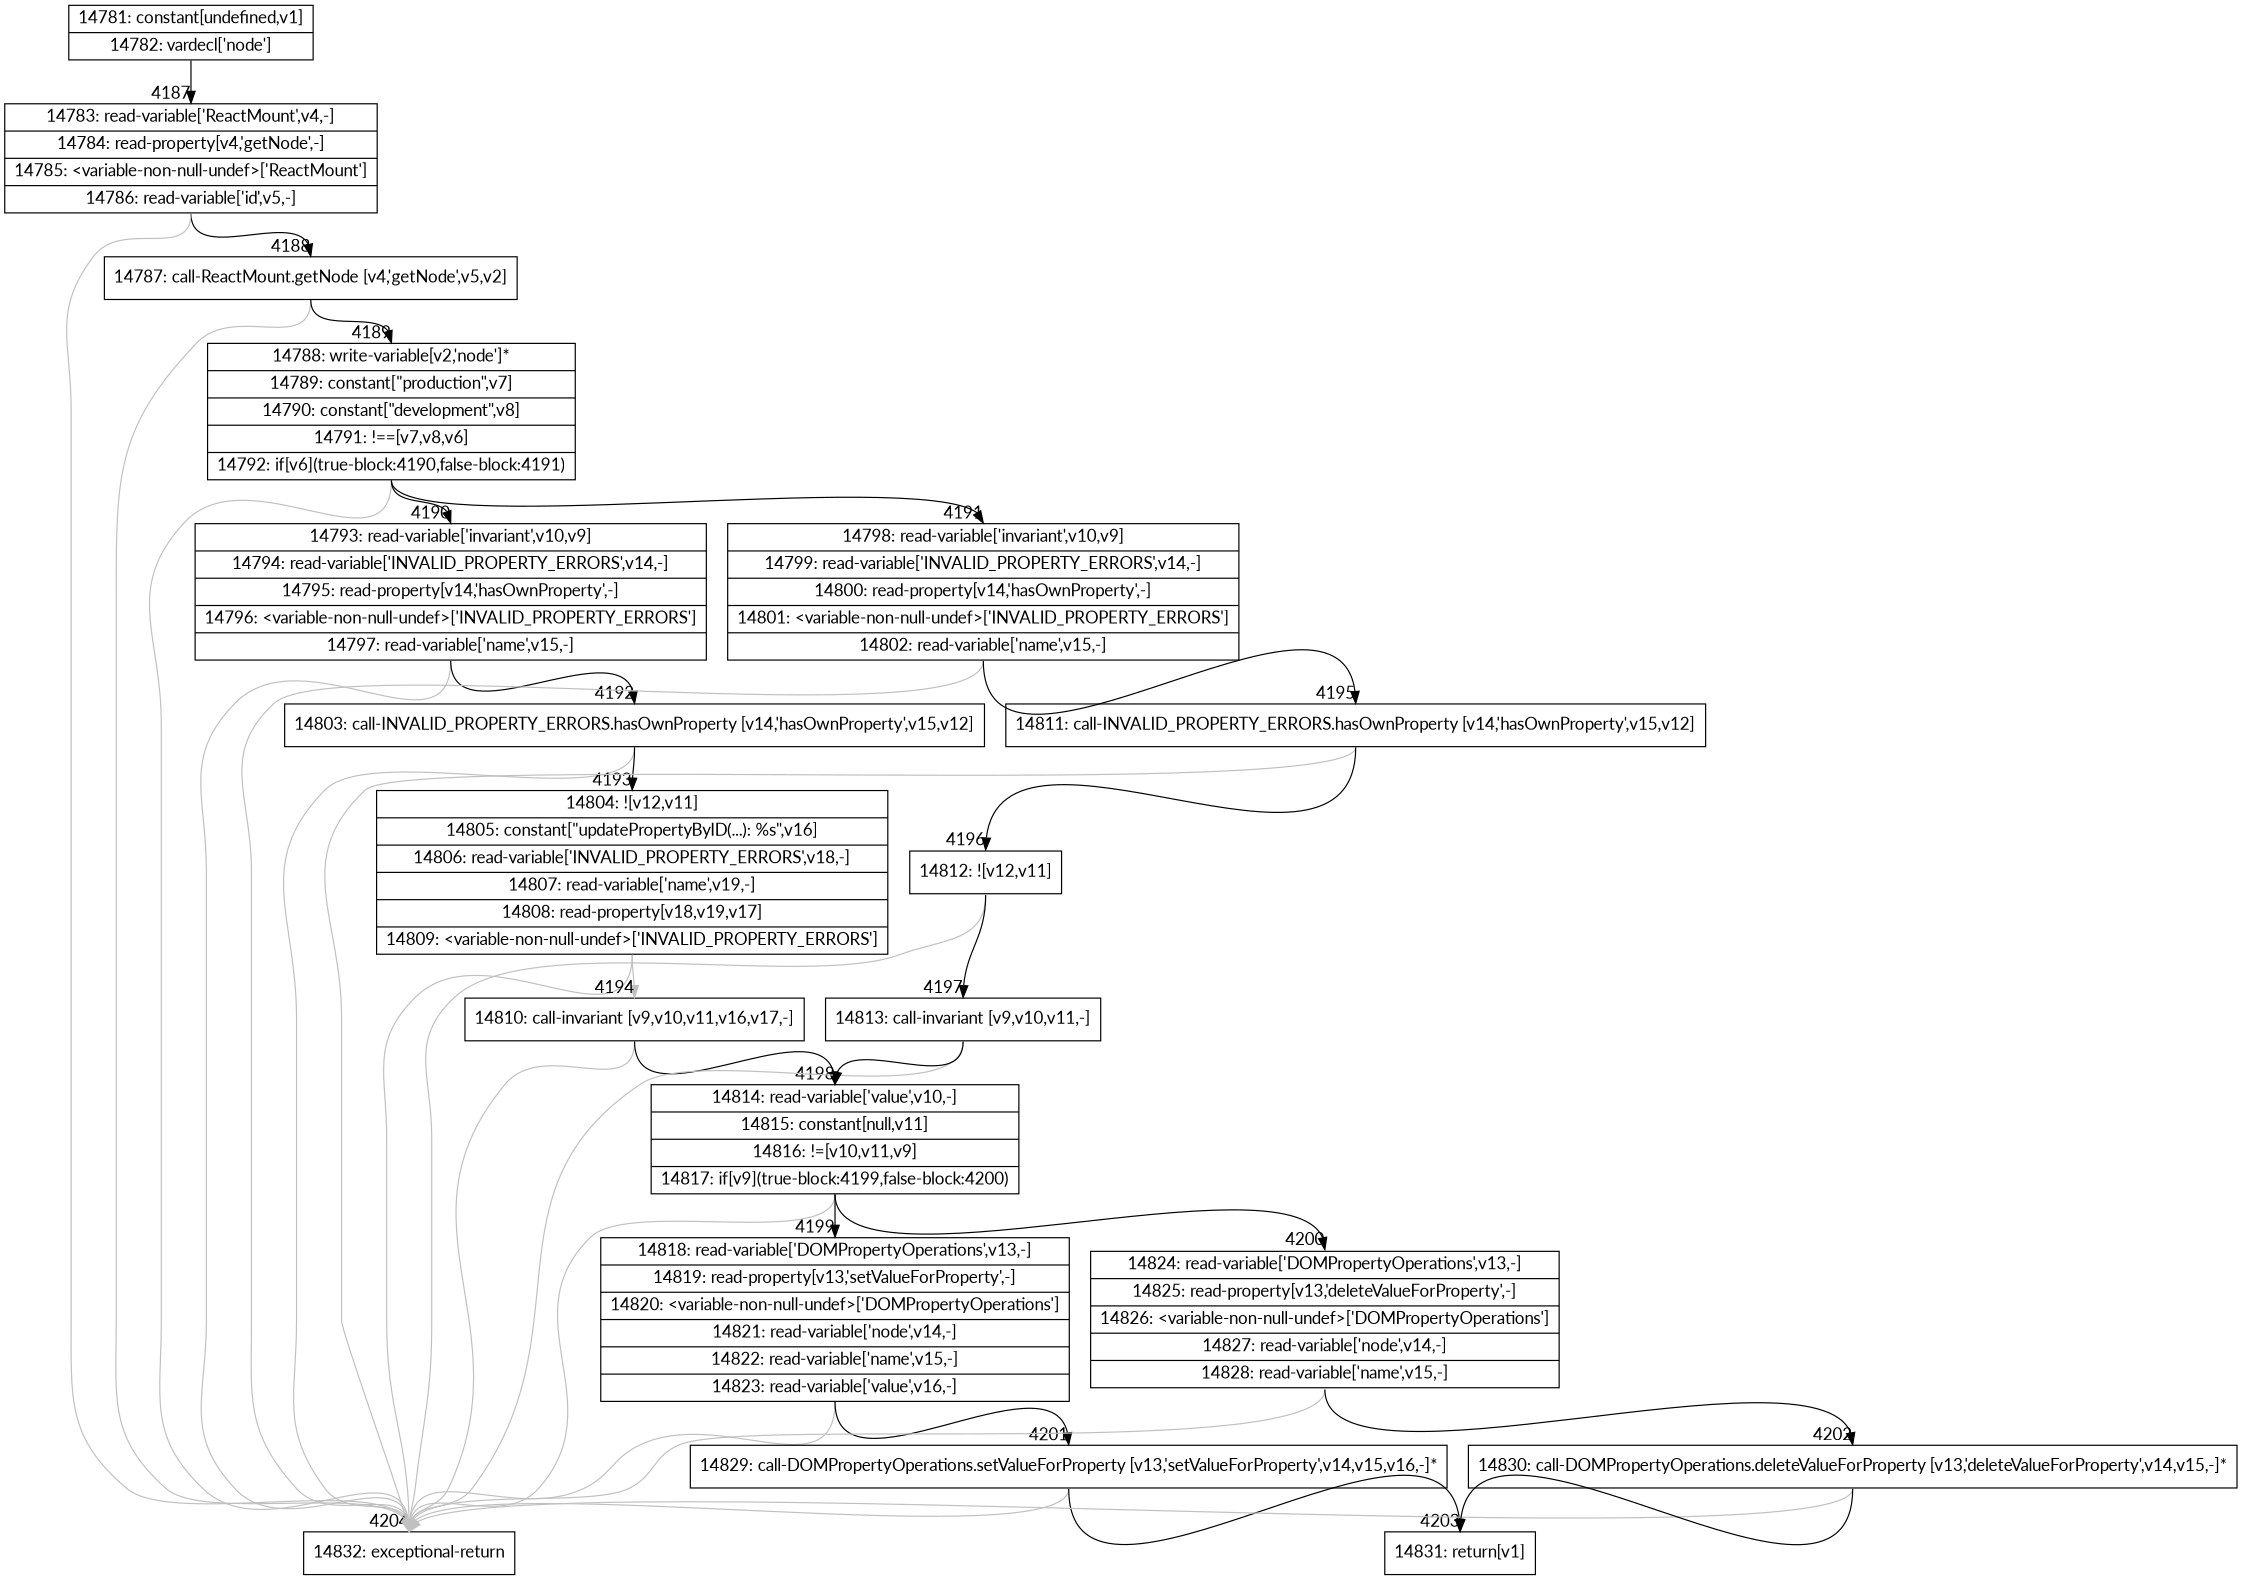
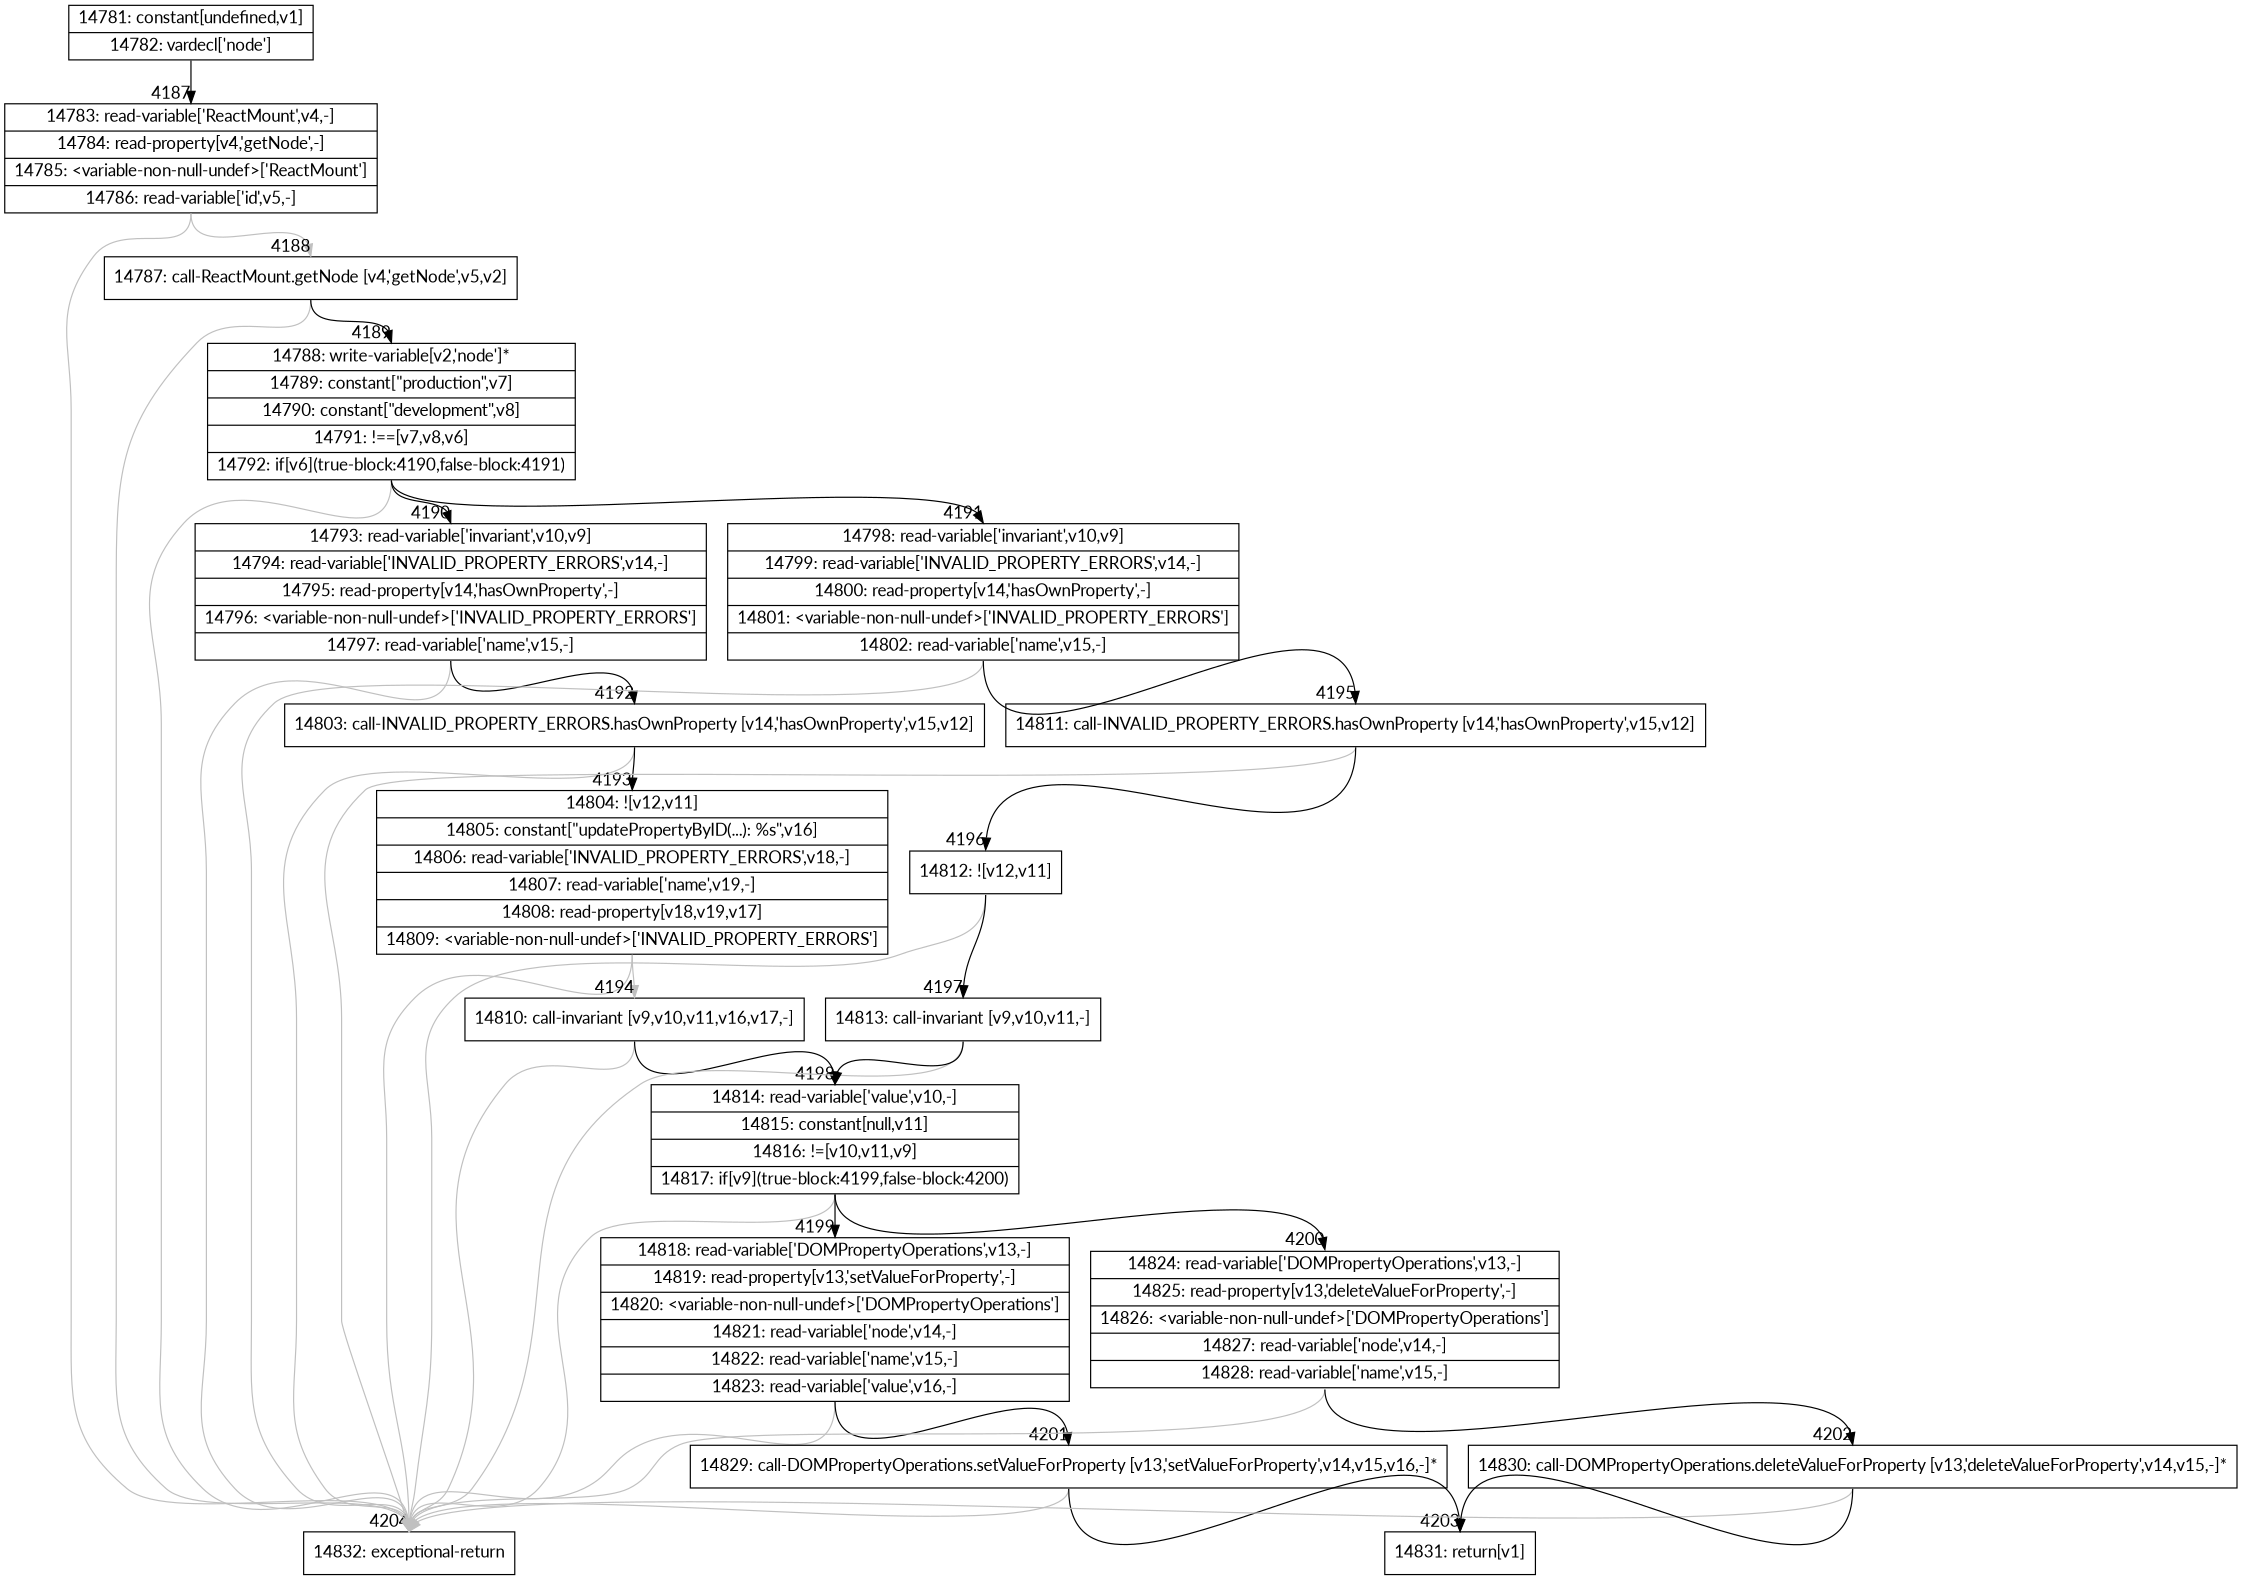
(245, 236) -> (245, 236)
